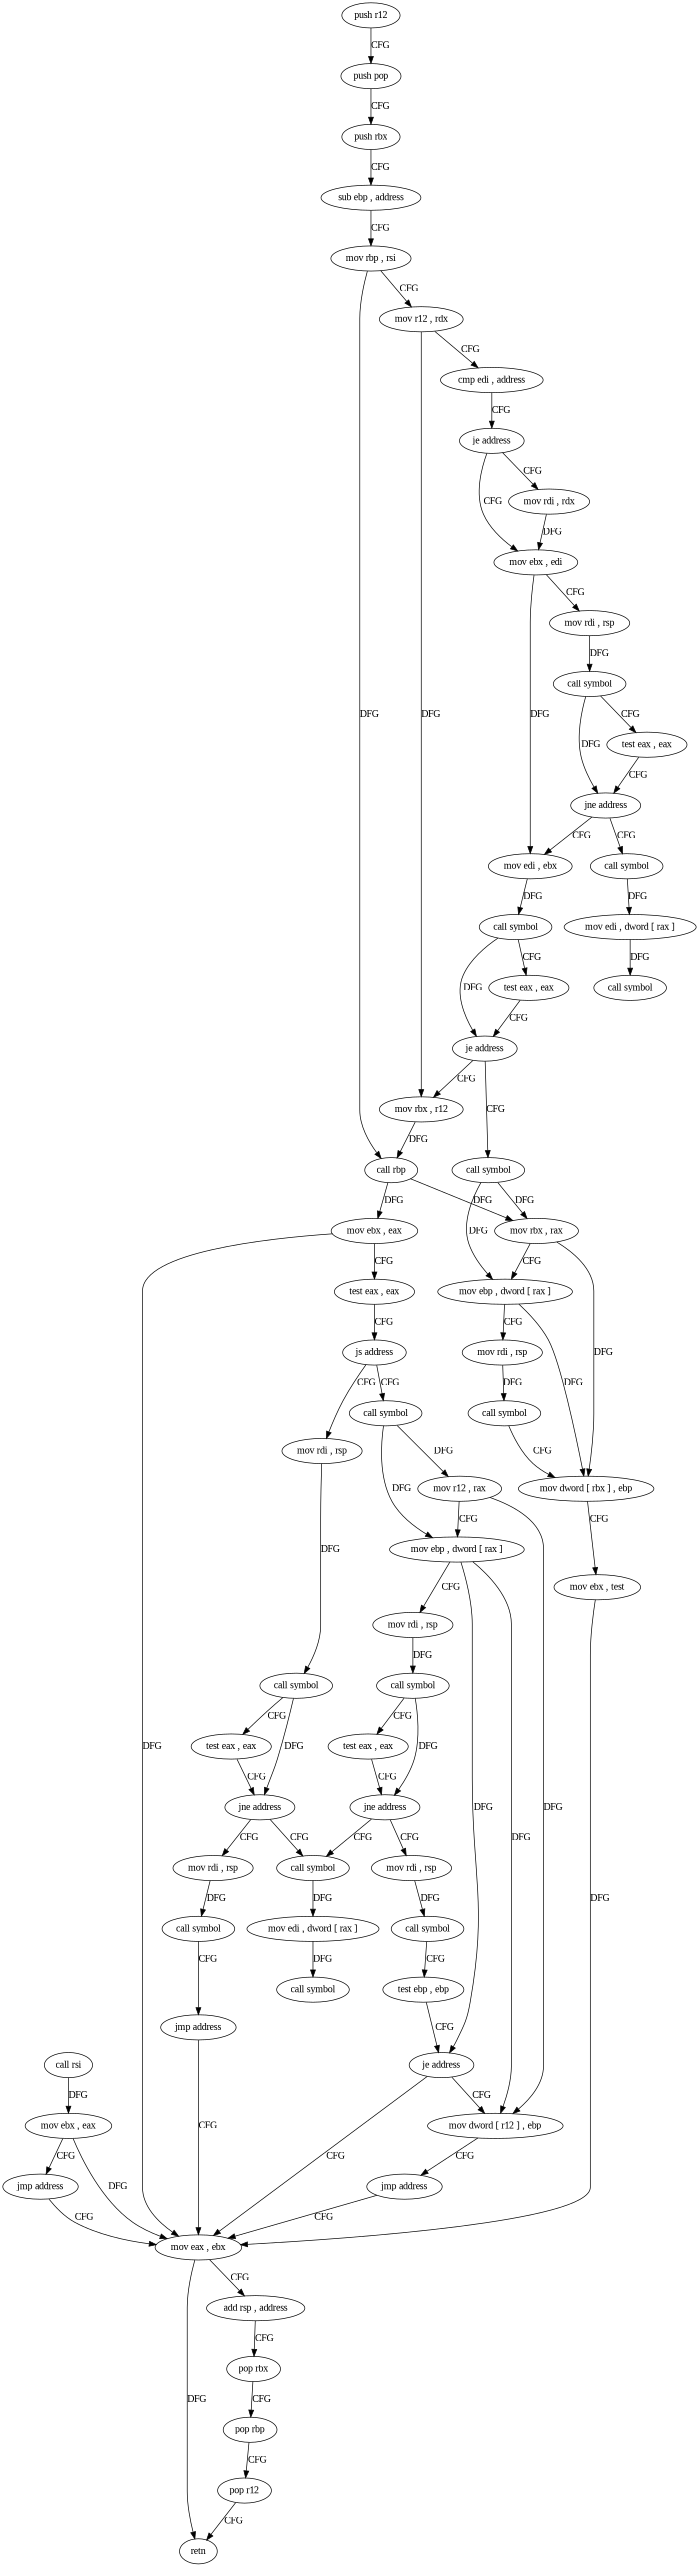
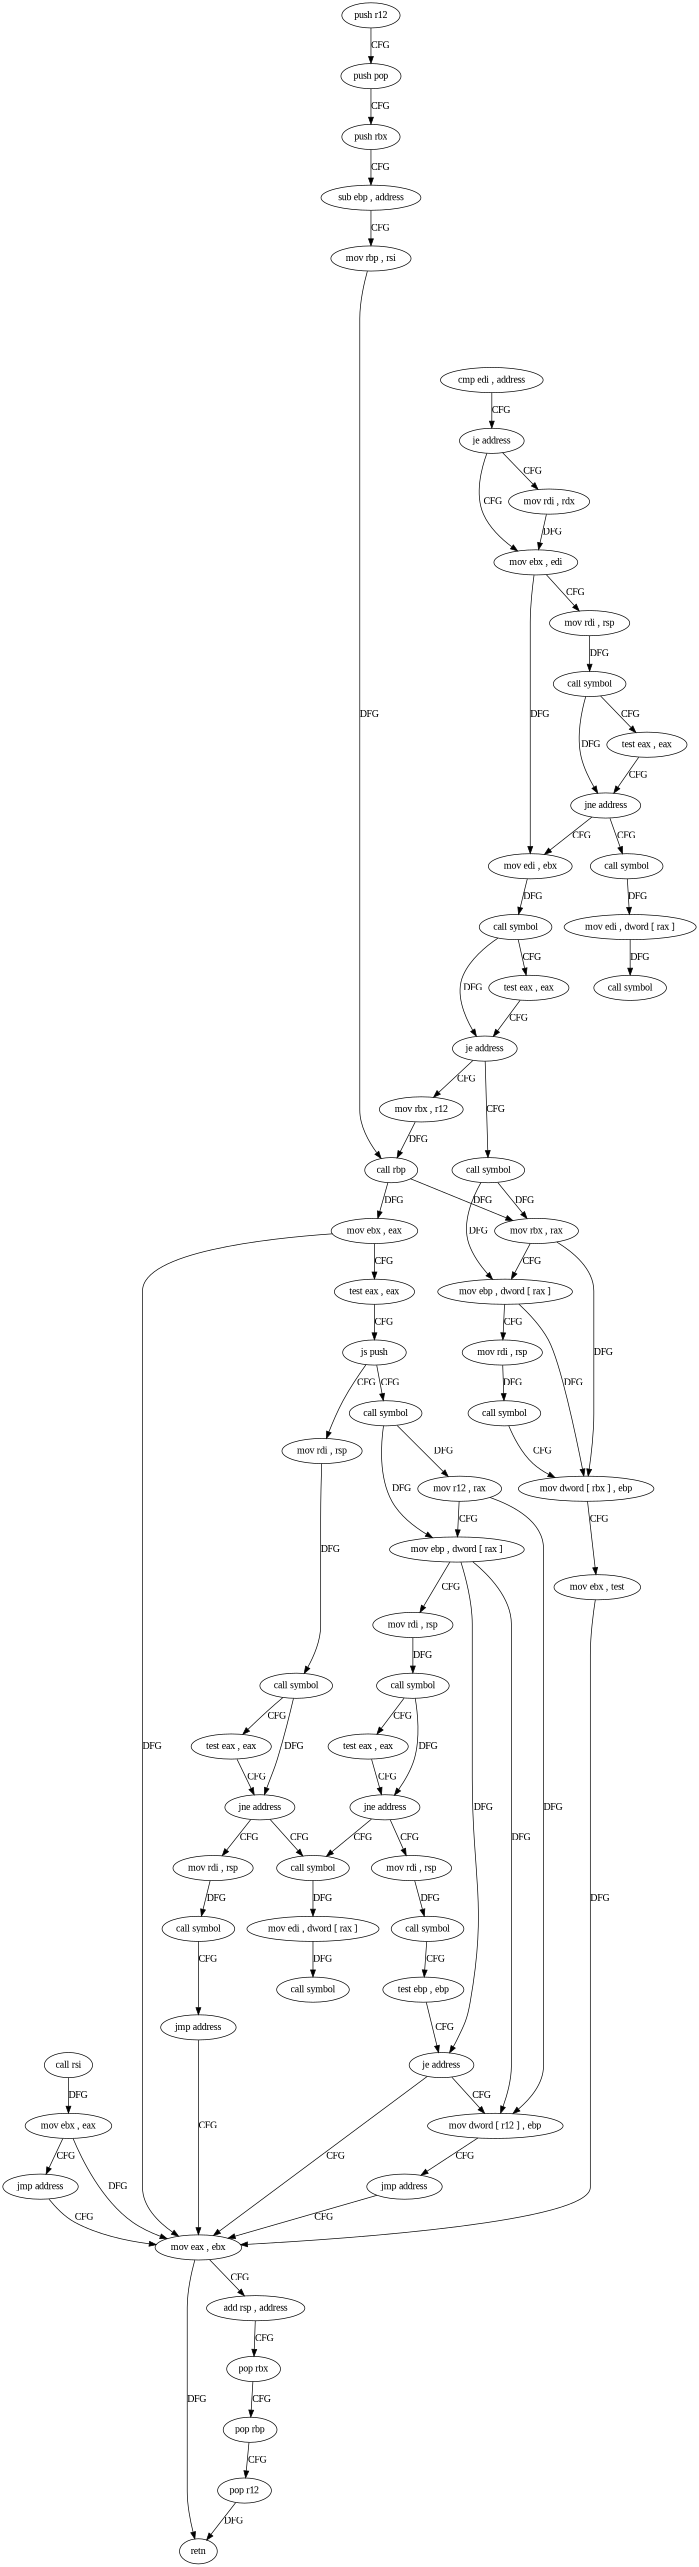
(421, 319) -> none
(374, 1353) -> (374, 1353)
(234, 2521) -> (234, 2521)
